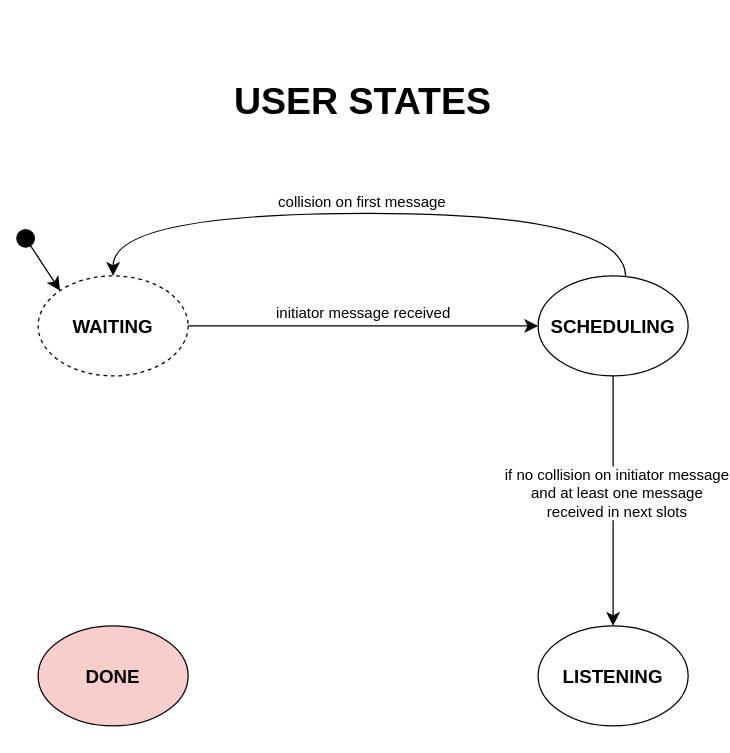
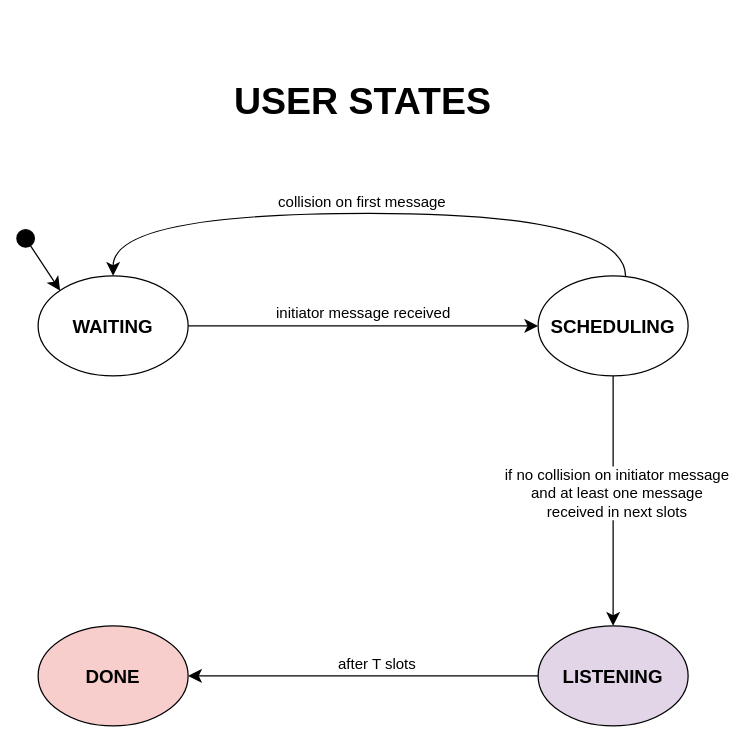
(113, 326) -> (113, 326)
none -> (368, 676)
(613, 676) -> (613, 676)
